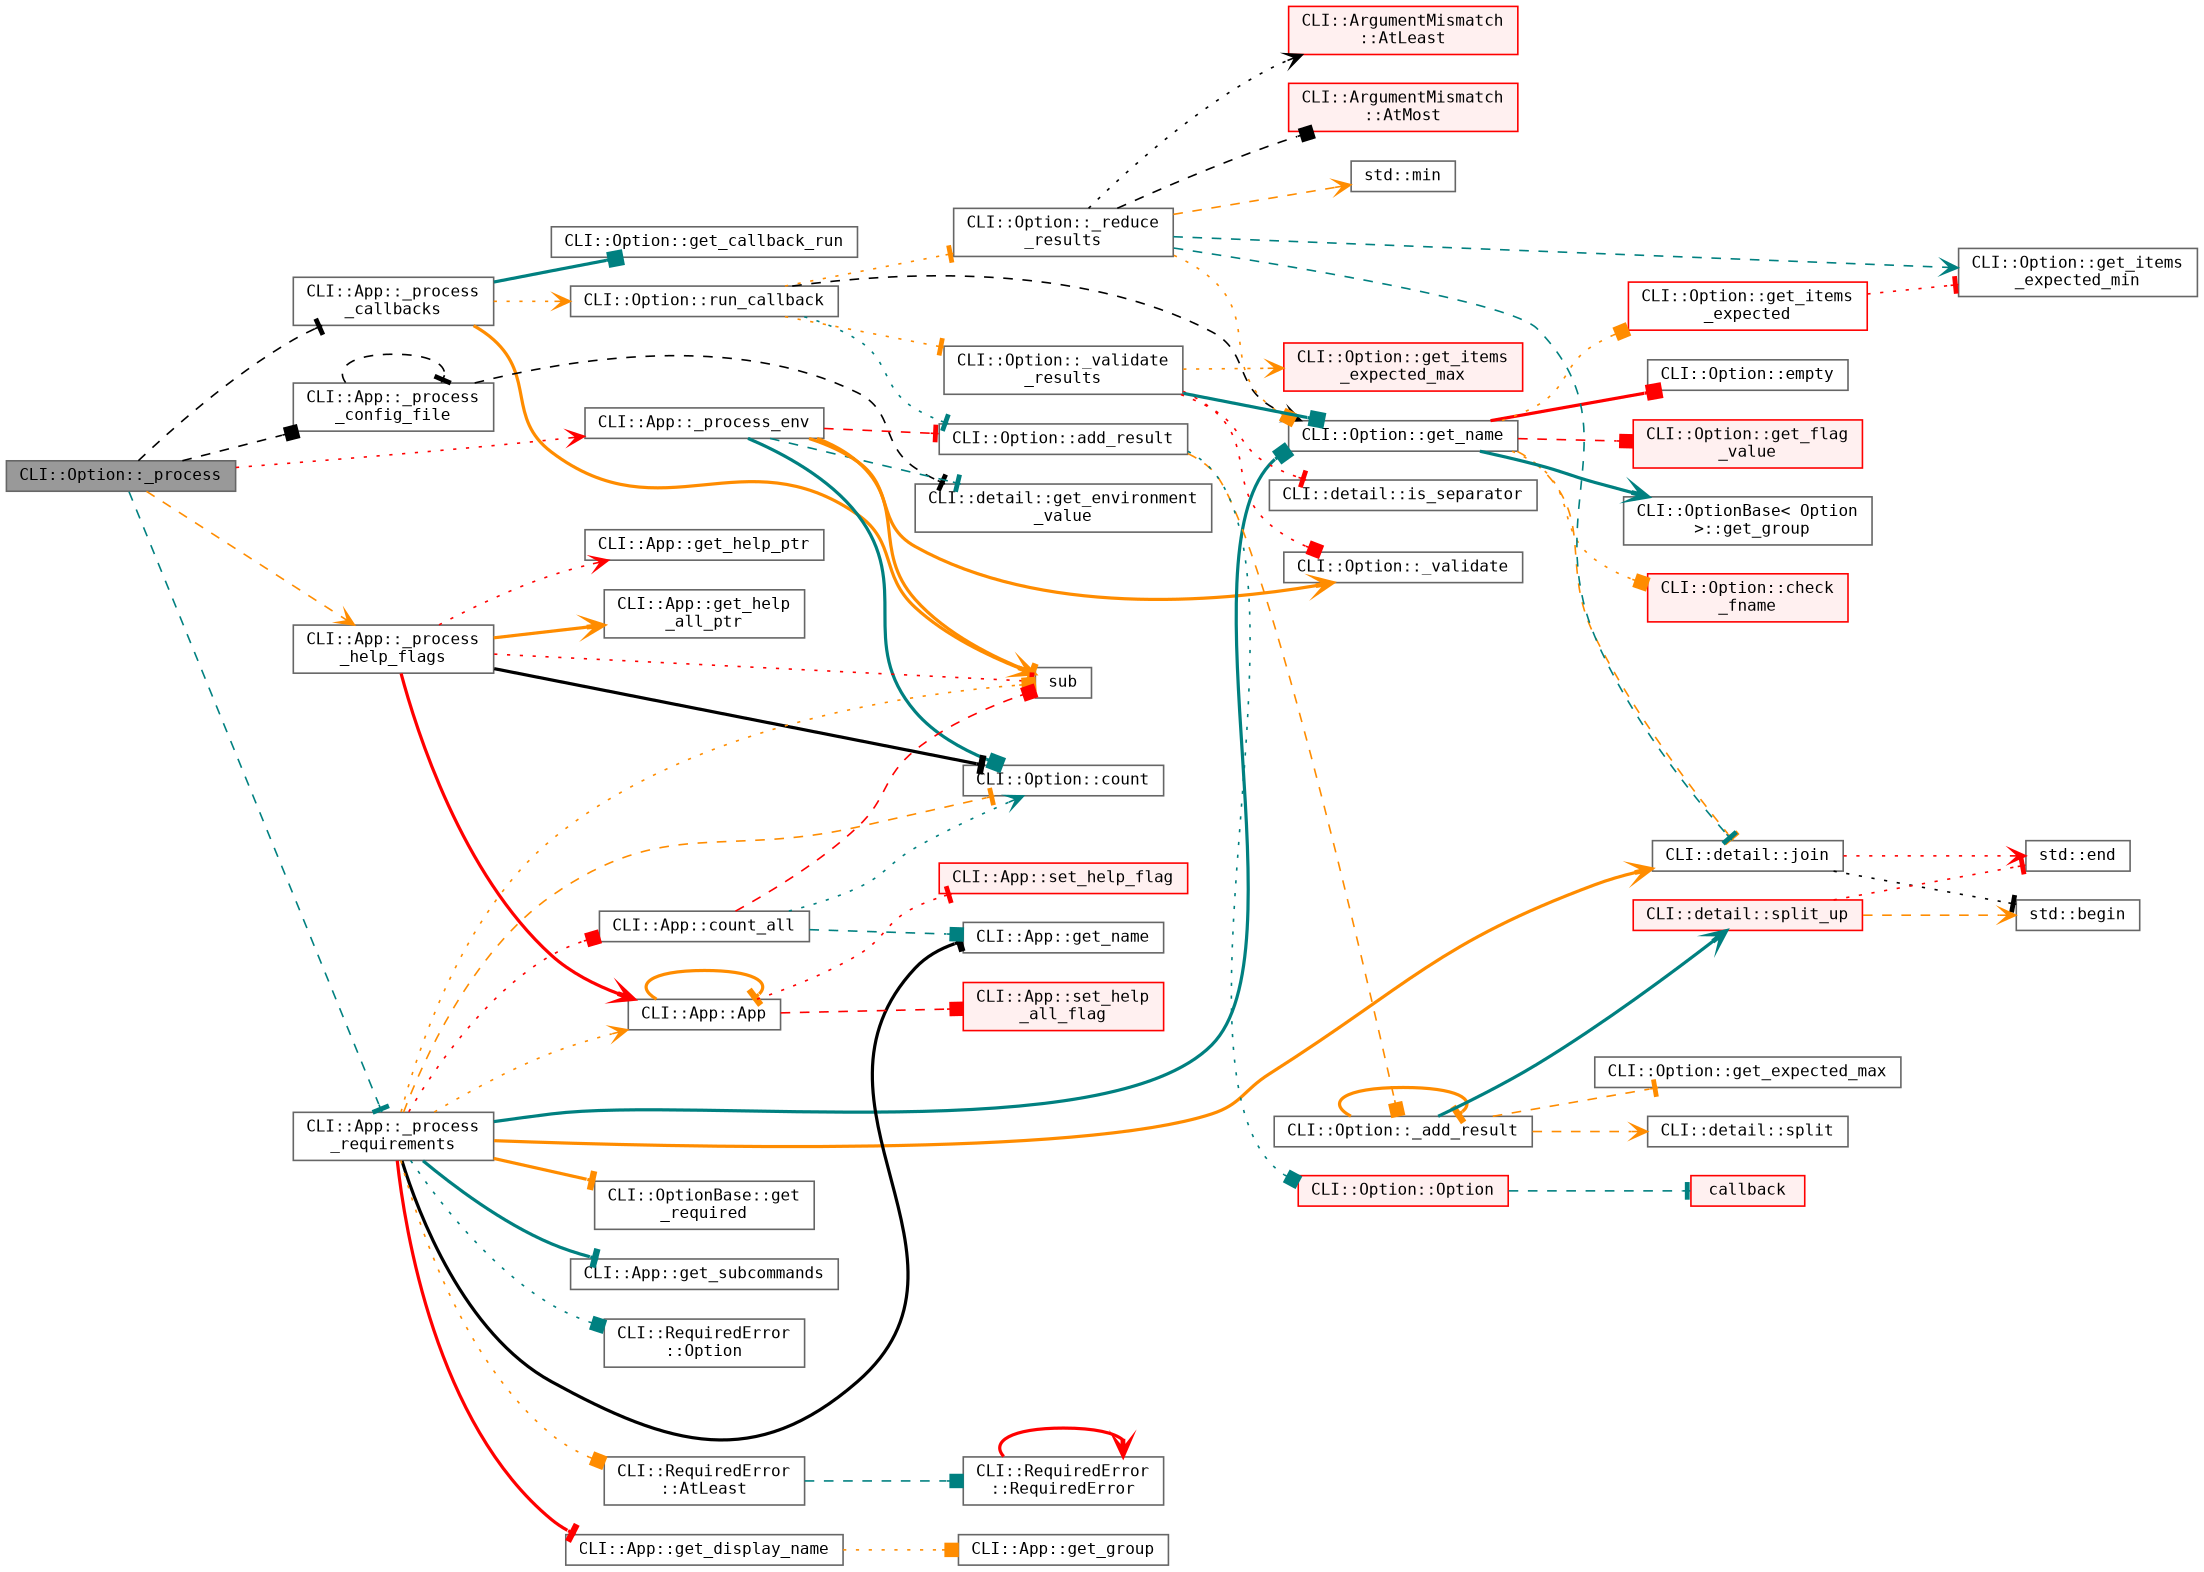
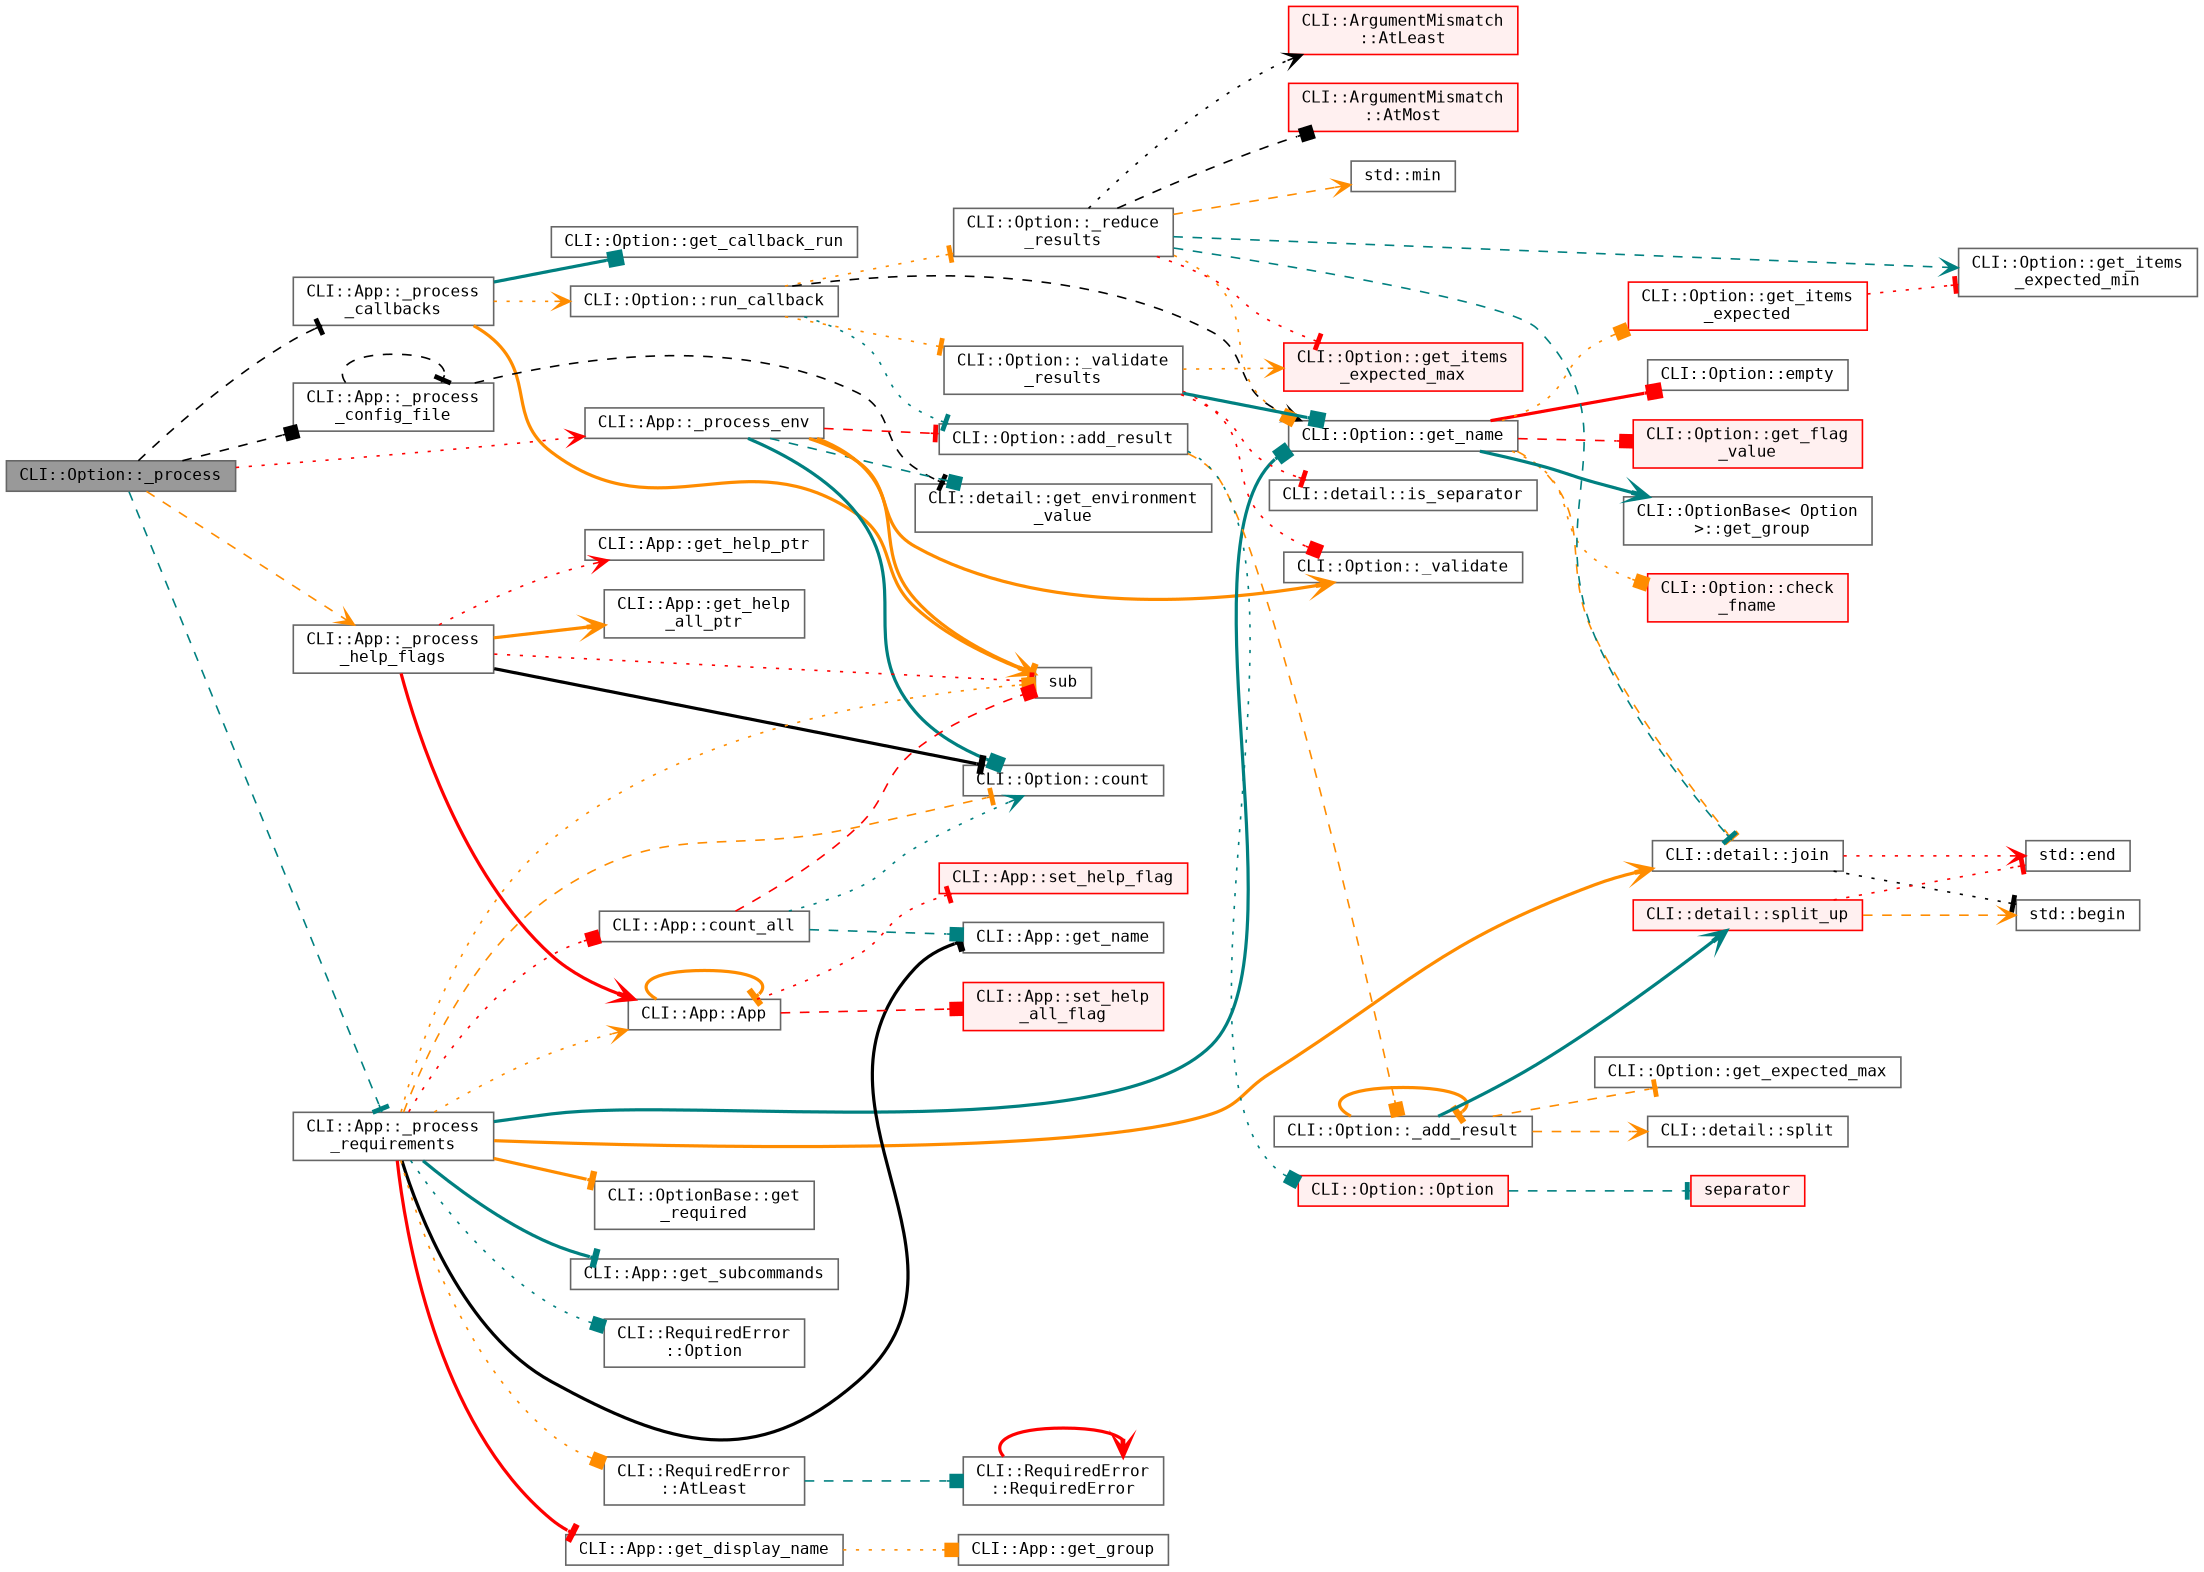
none -> (1240, 299)
(875, 463) -> (875, 463)
(1748, 1191) -> (1748, 1191)
